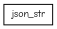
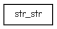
(28, 15) -> (28, 15)
